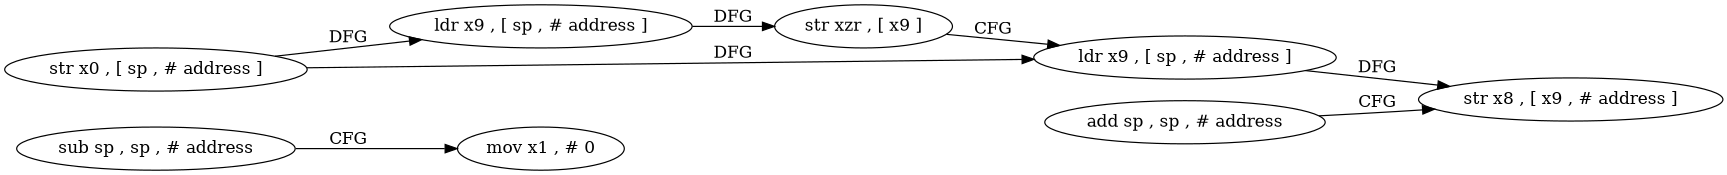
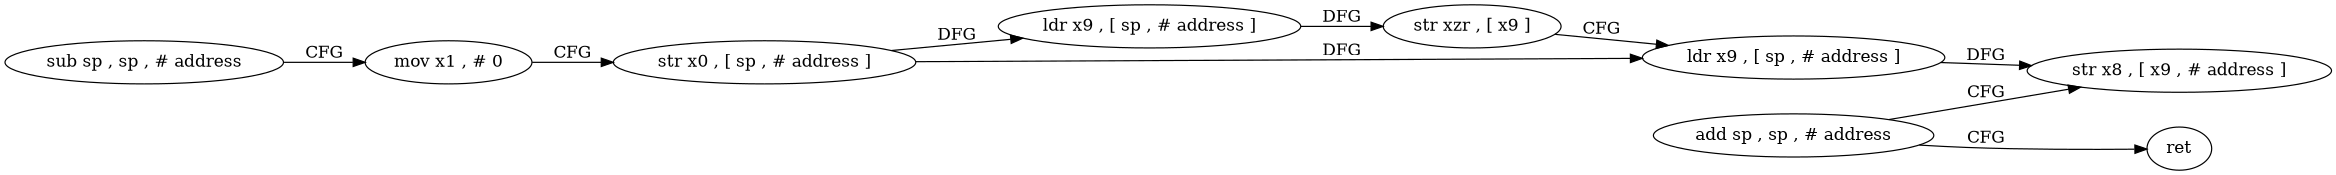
none -> (567, 62)
none -> (2179, 149)
